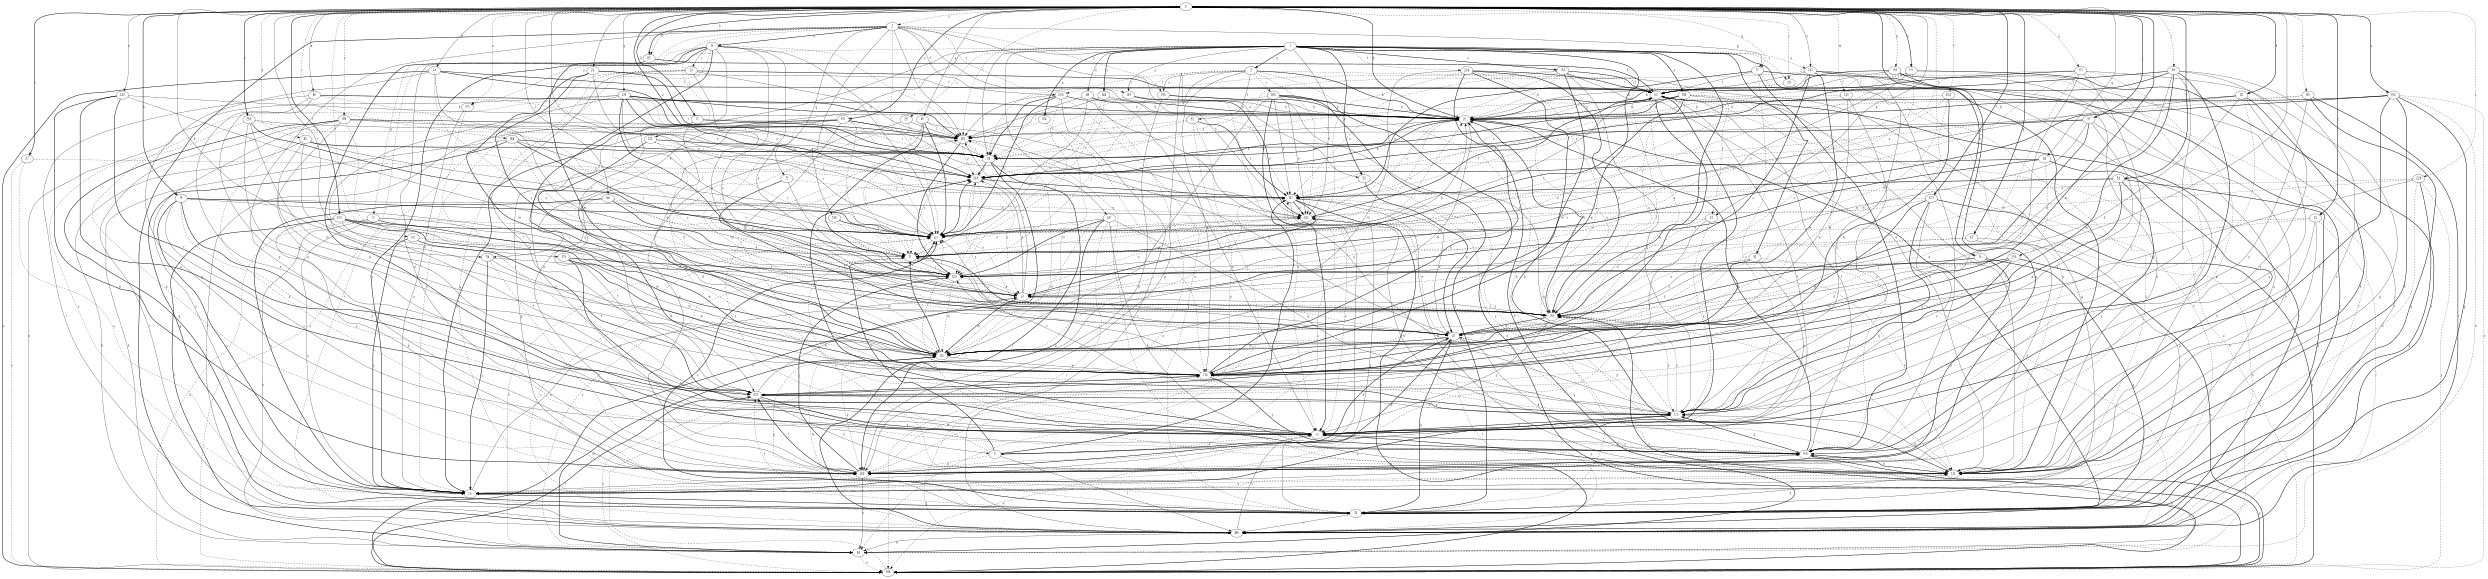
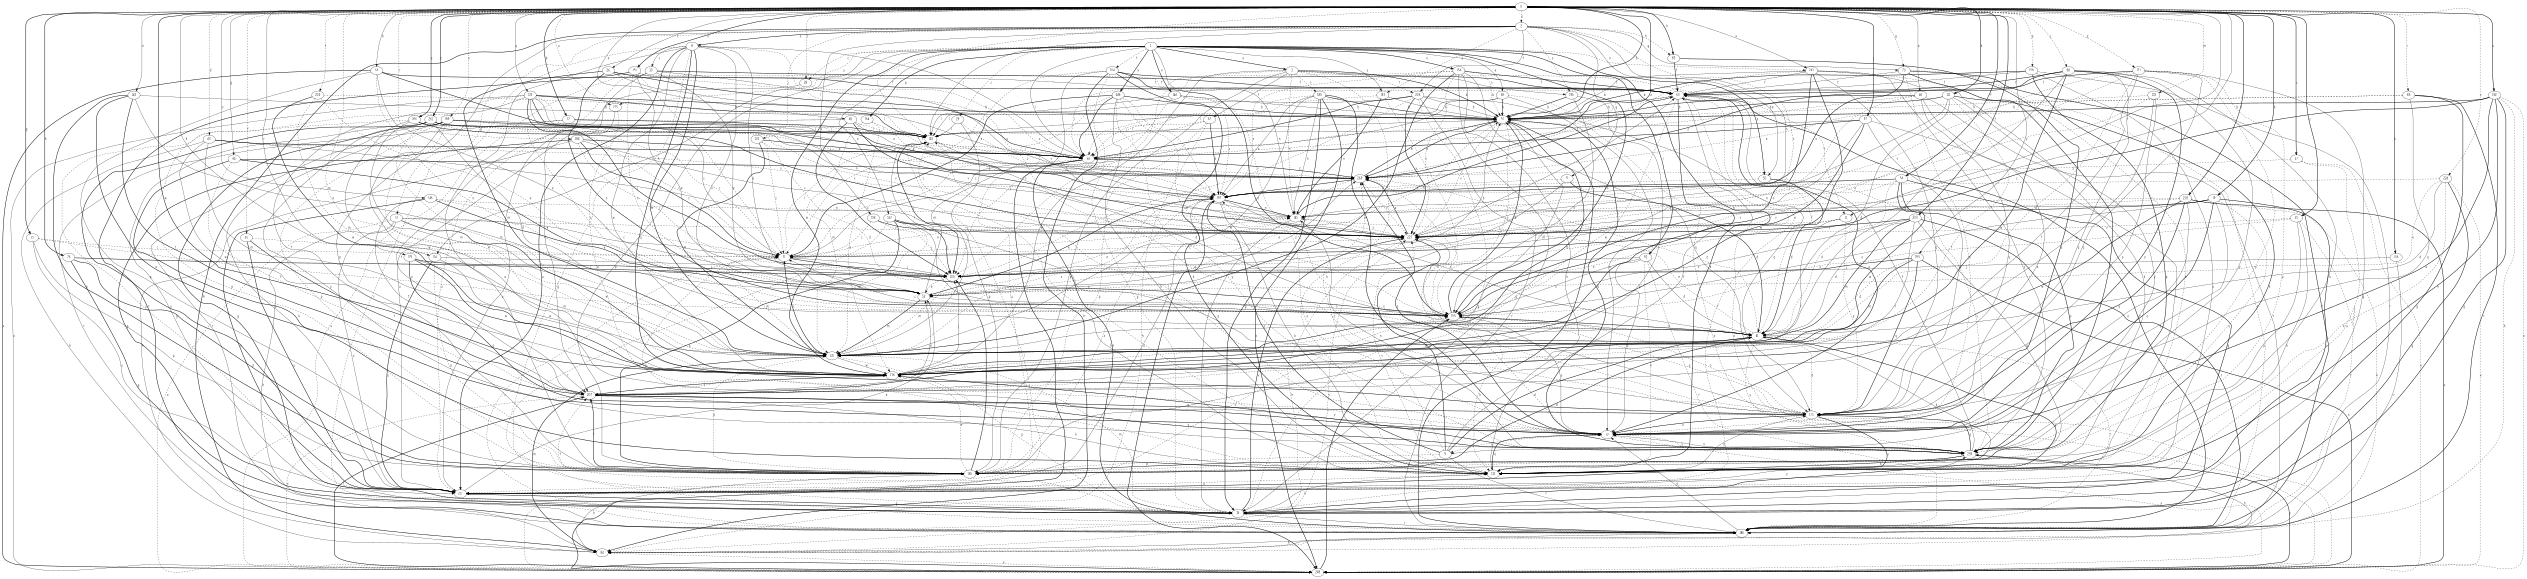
none -> (2396, 257)
